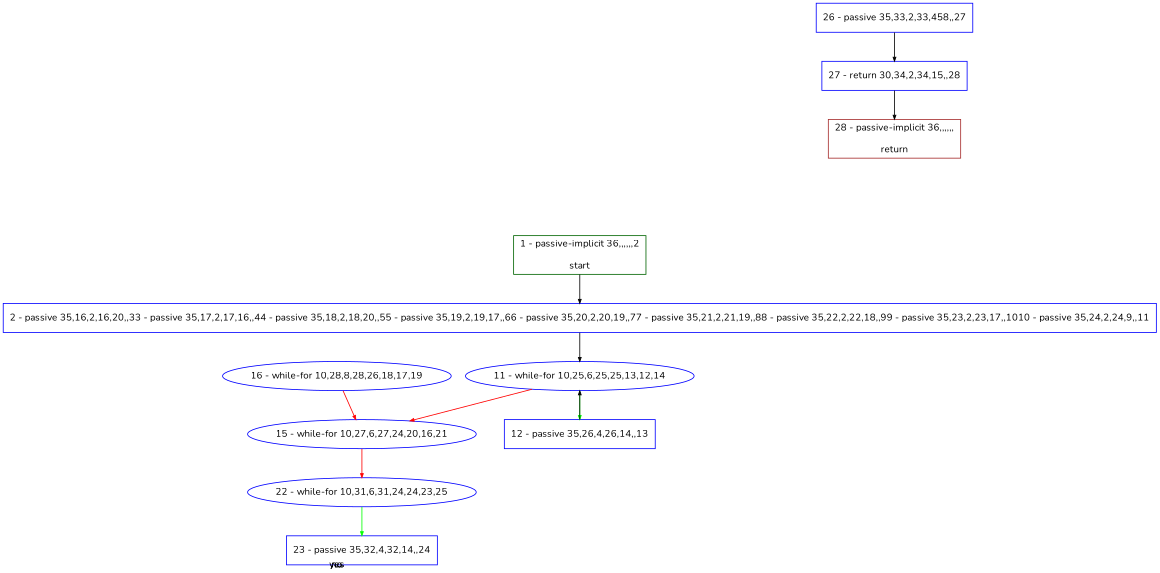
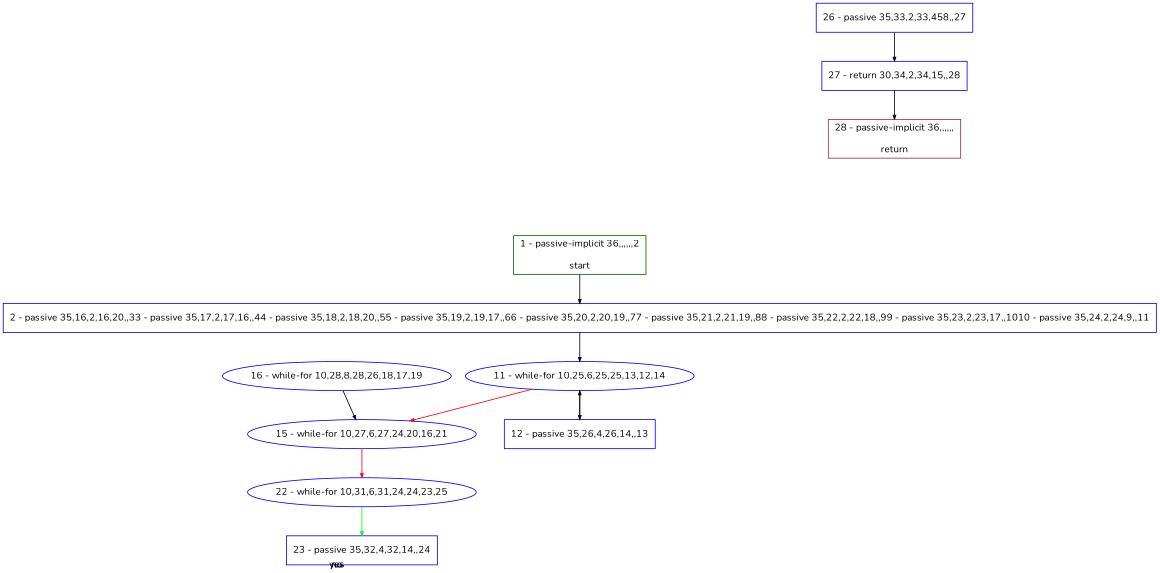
(349, 403) -> (349, 403)
(580, 403) -> (580, 403)
